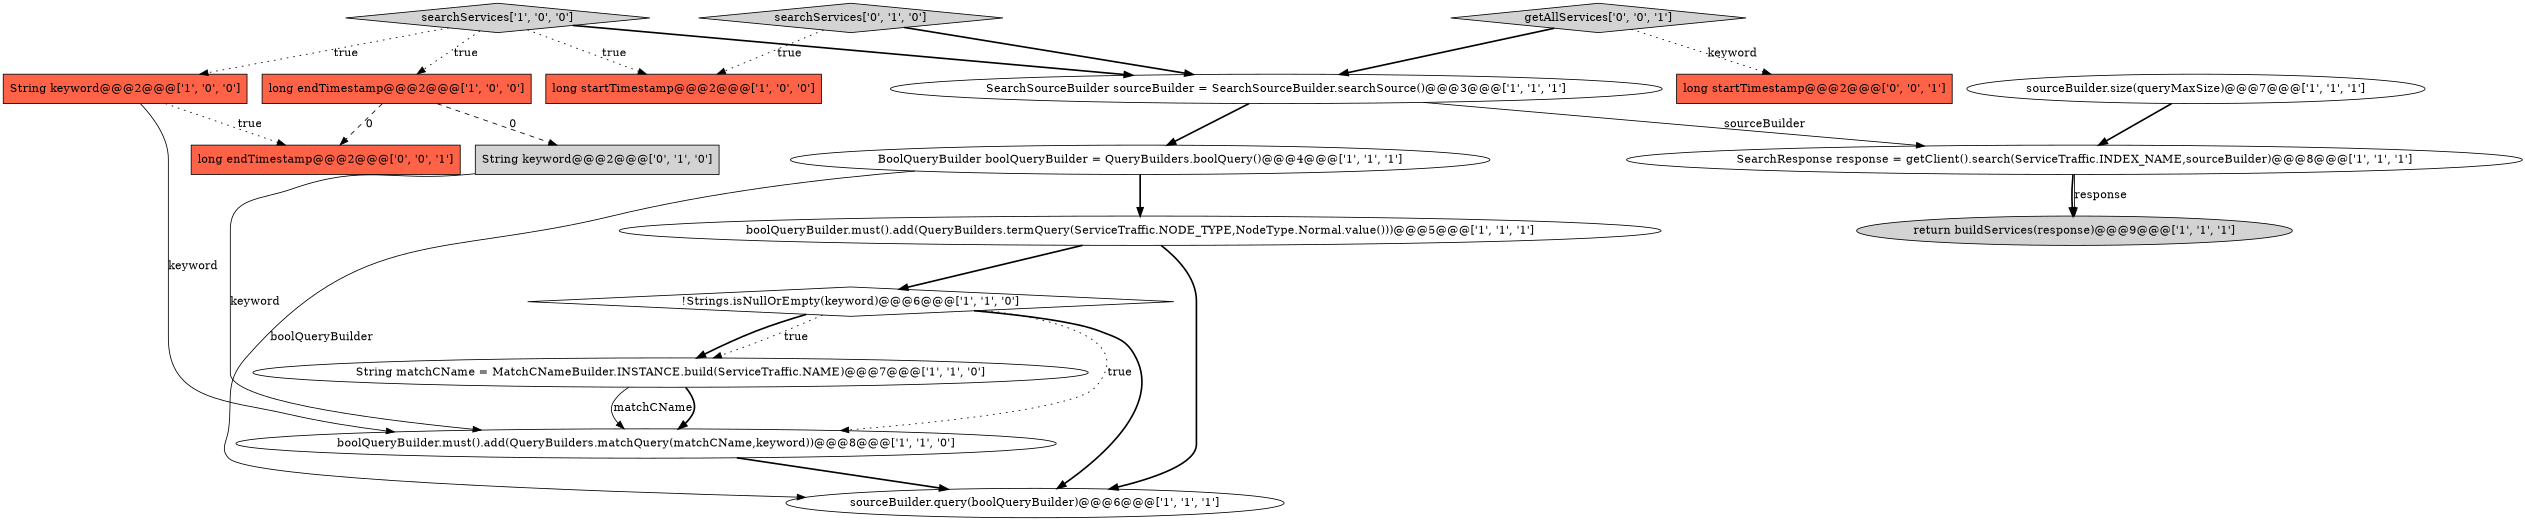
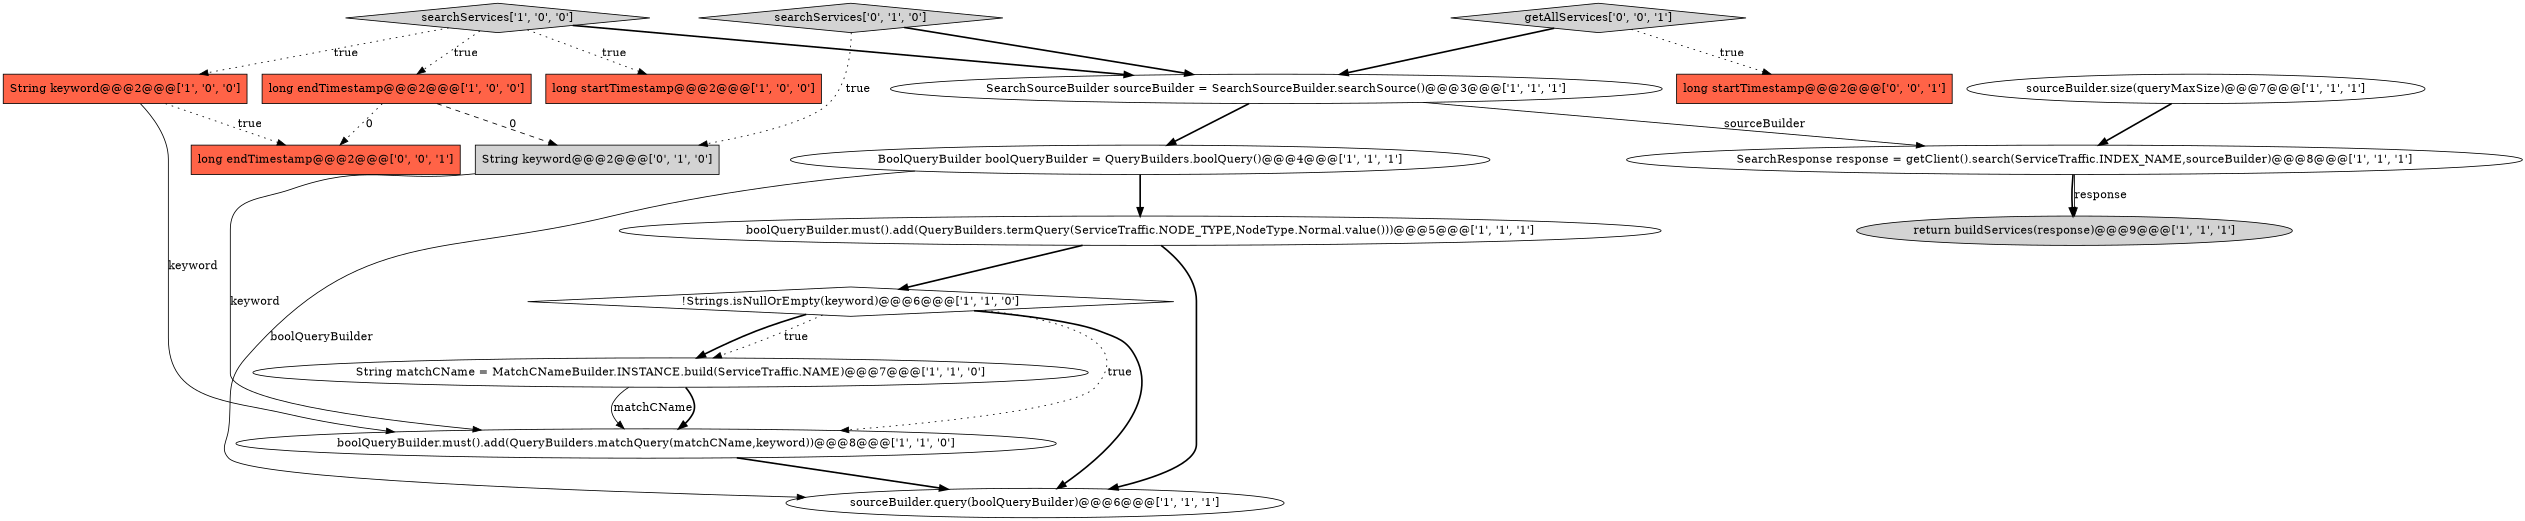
(774, 51) -> (806, 117)
(1732, 53) -> (1732, 53)
(364, 121) -> (364, 121)
